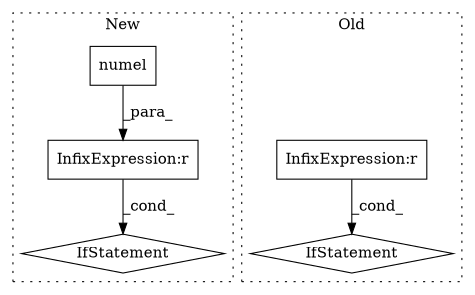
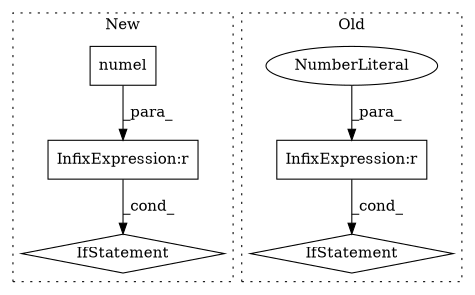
none -> (352, 66)
